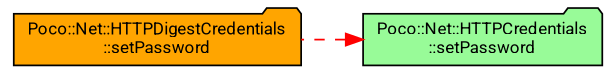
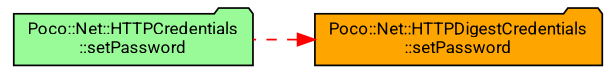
(323, 40) -> (275, 40)
